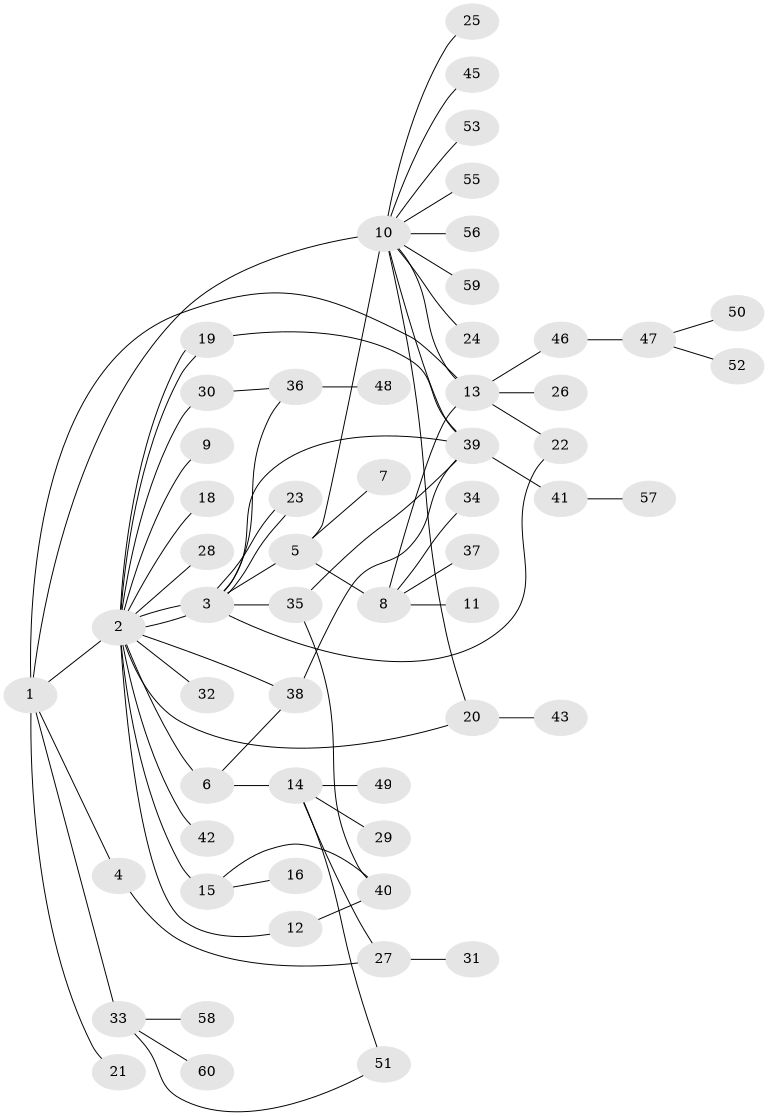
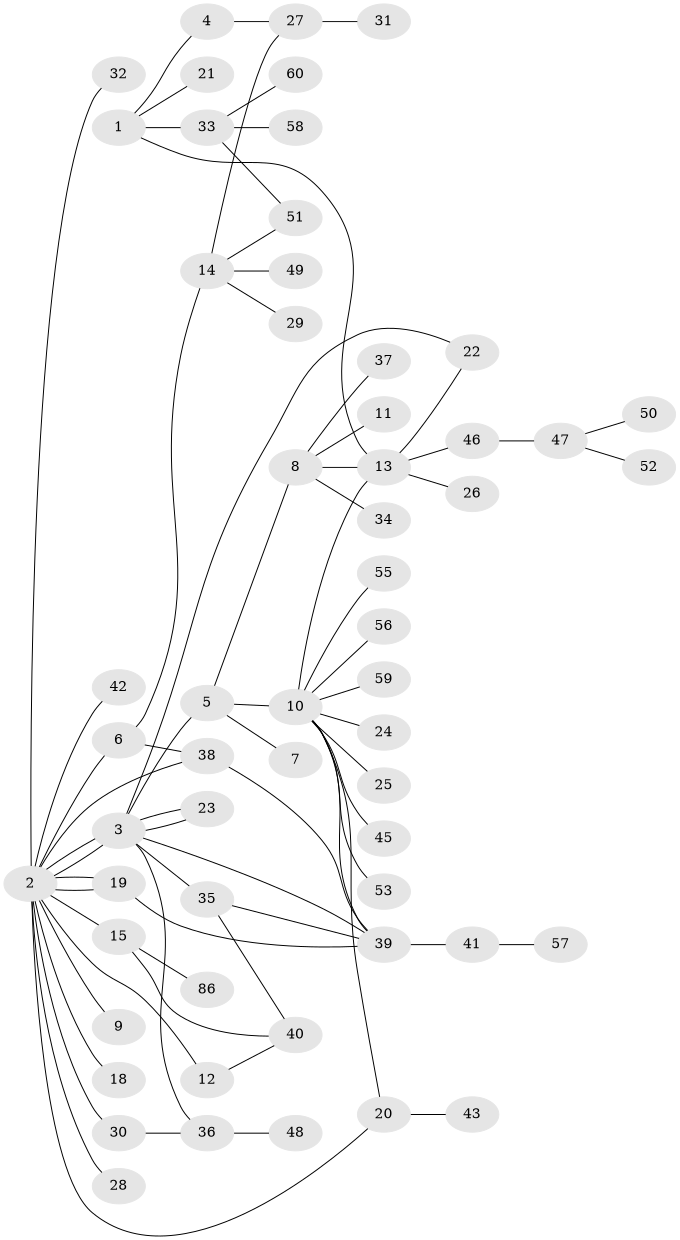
(121, 395) -> none
(75, 661) -> none
(296, 876) -> (207, 990)
